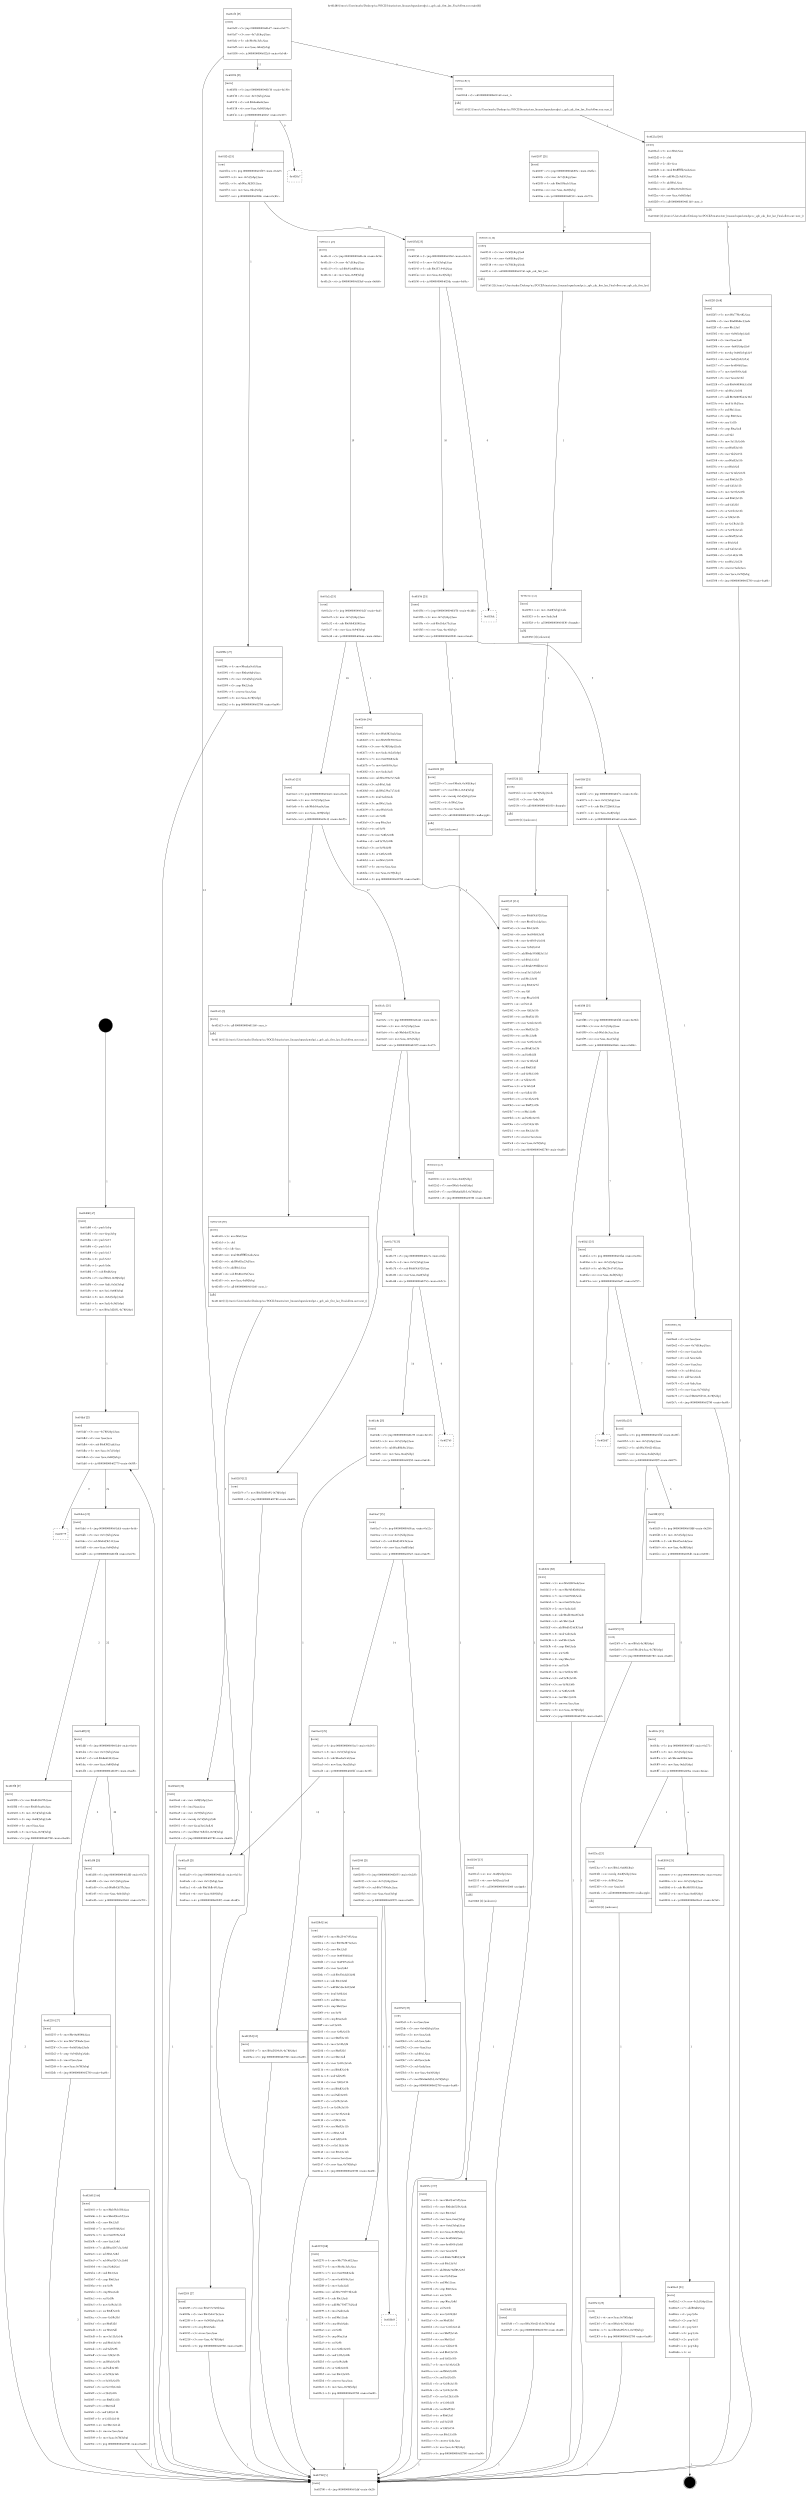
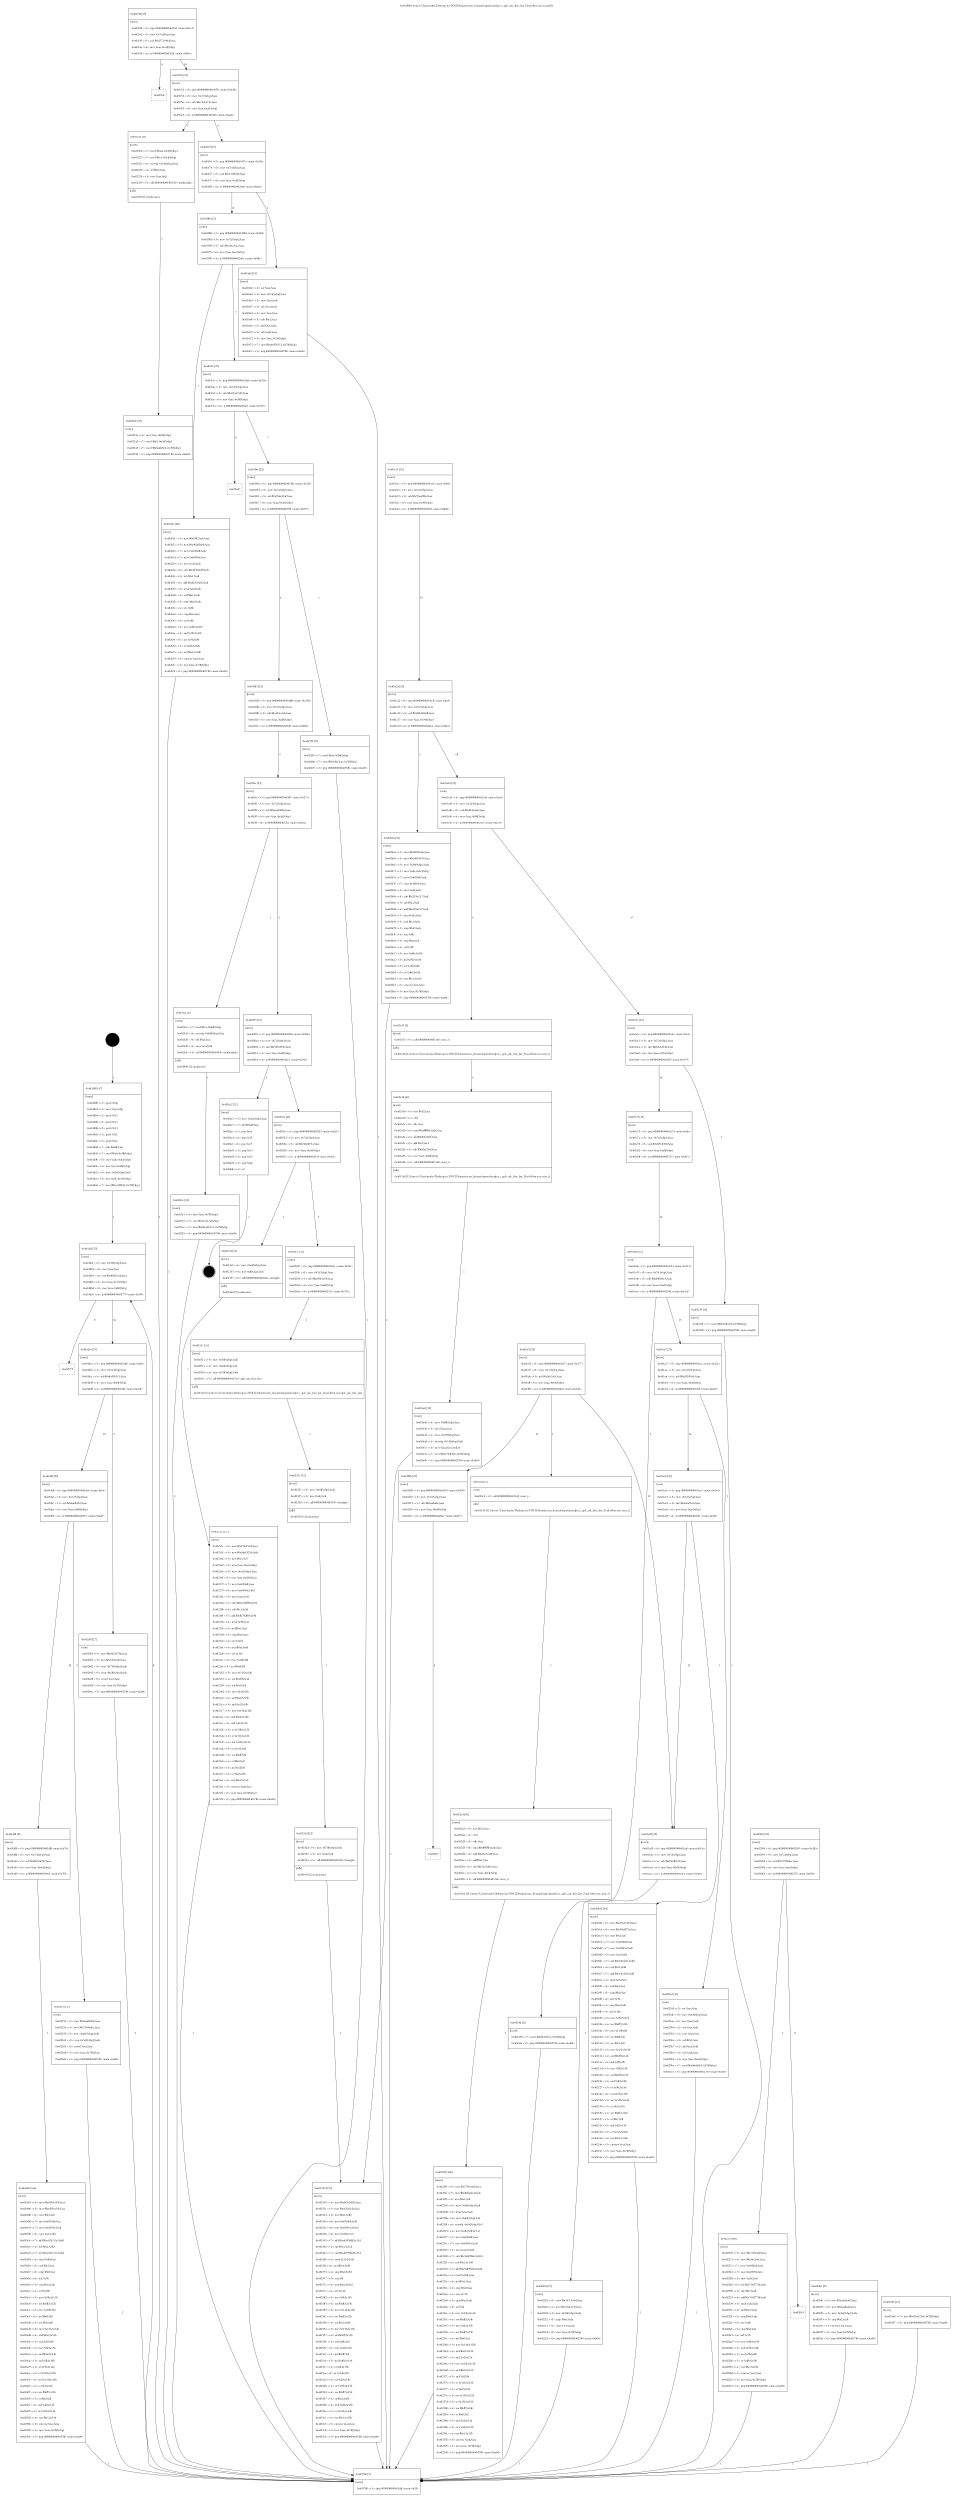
(250, 176) -> none
none -> (306, 1137)
(446, 1440) -> none
